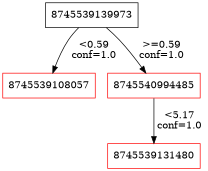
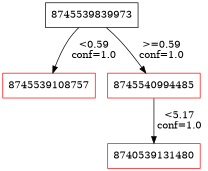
(92, 15) -> (92, 15)
(49, 86) -> (49, 86)
(154, 156) -> (154, 156)
